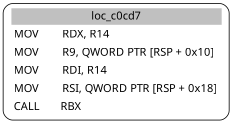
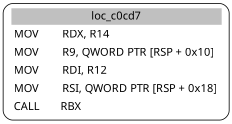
(61, 70) -> (61, 70)
